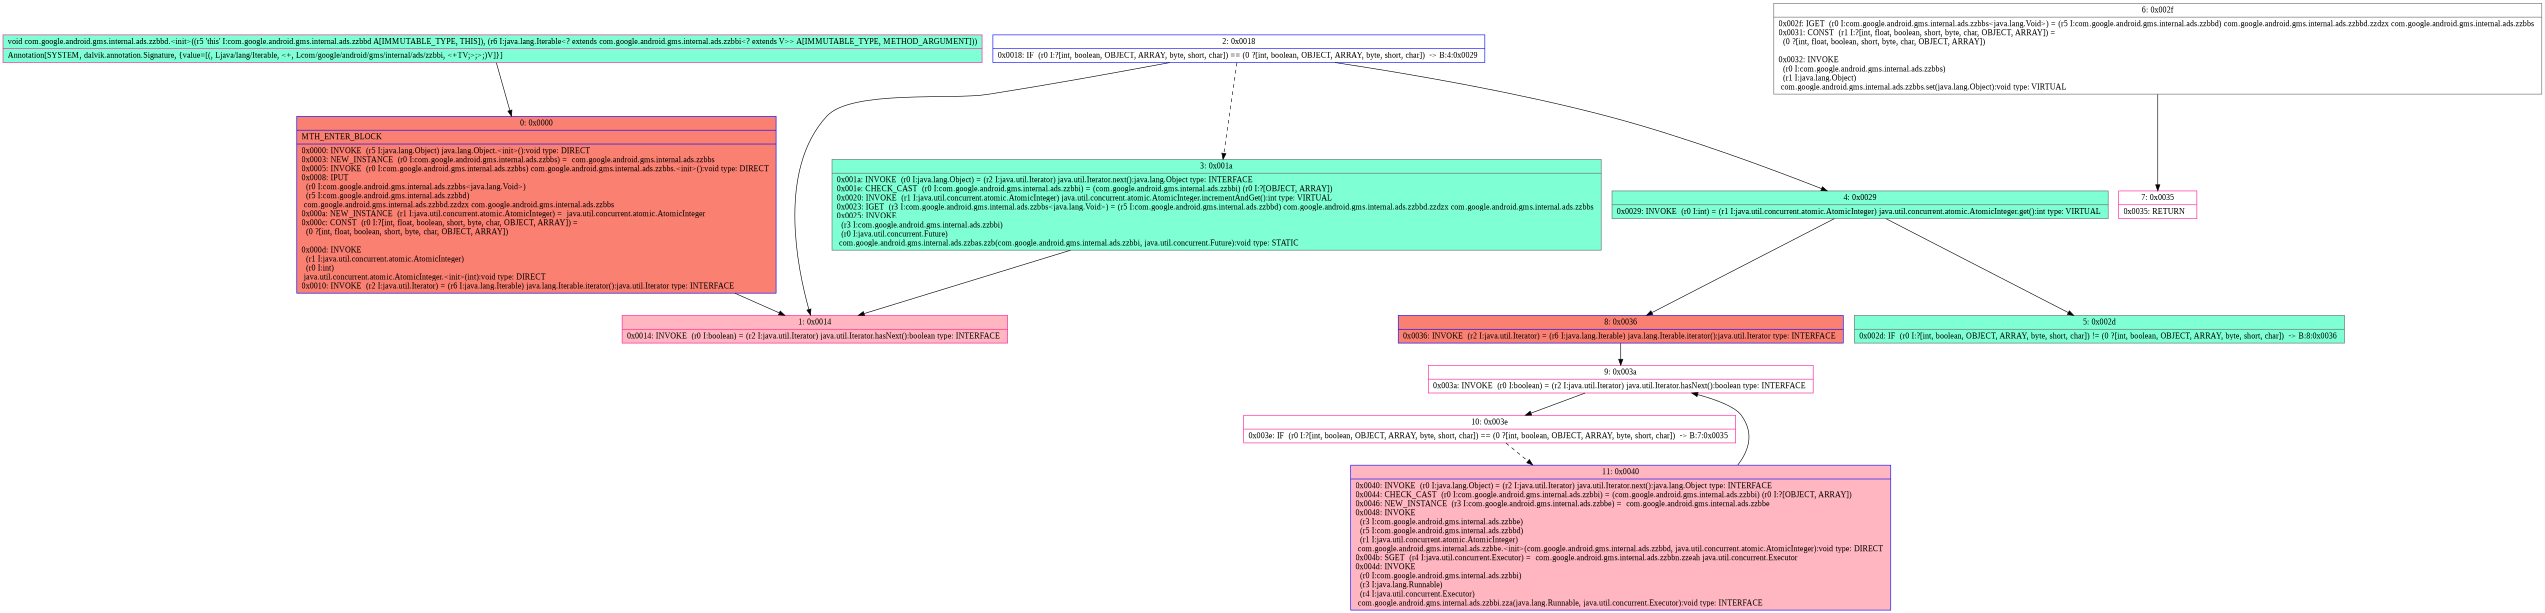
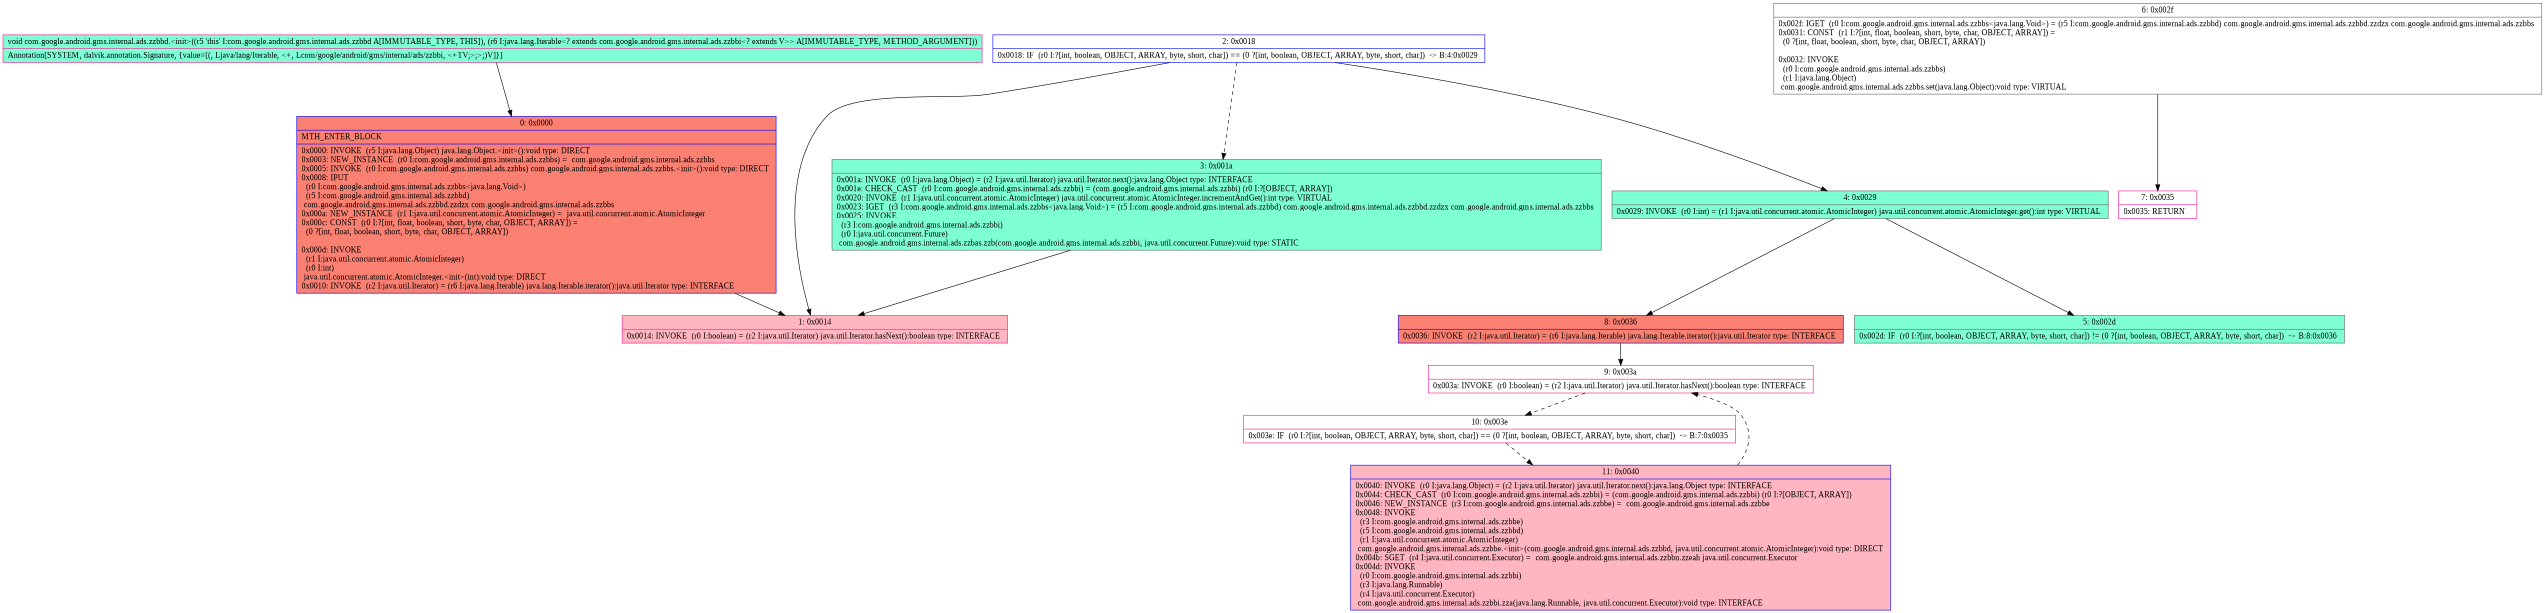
(1558, 403) -> (1558, 403)
(1743, 418) -> (1743, 418)
